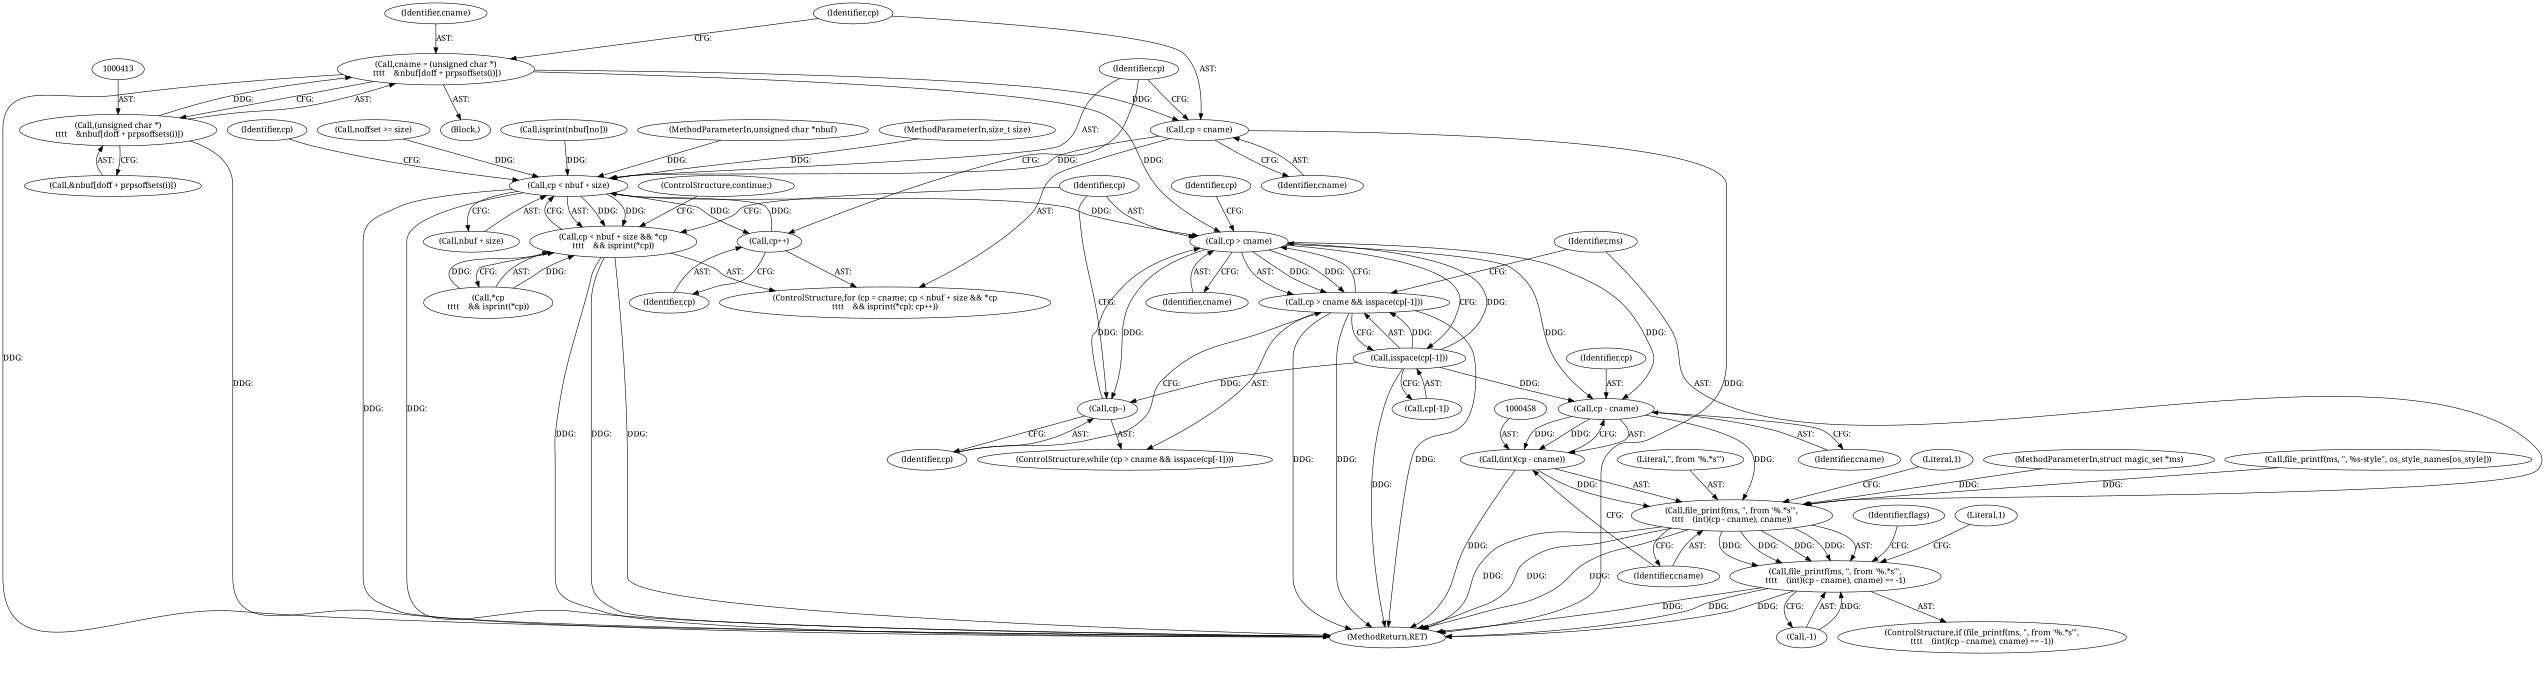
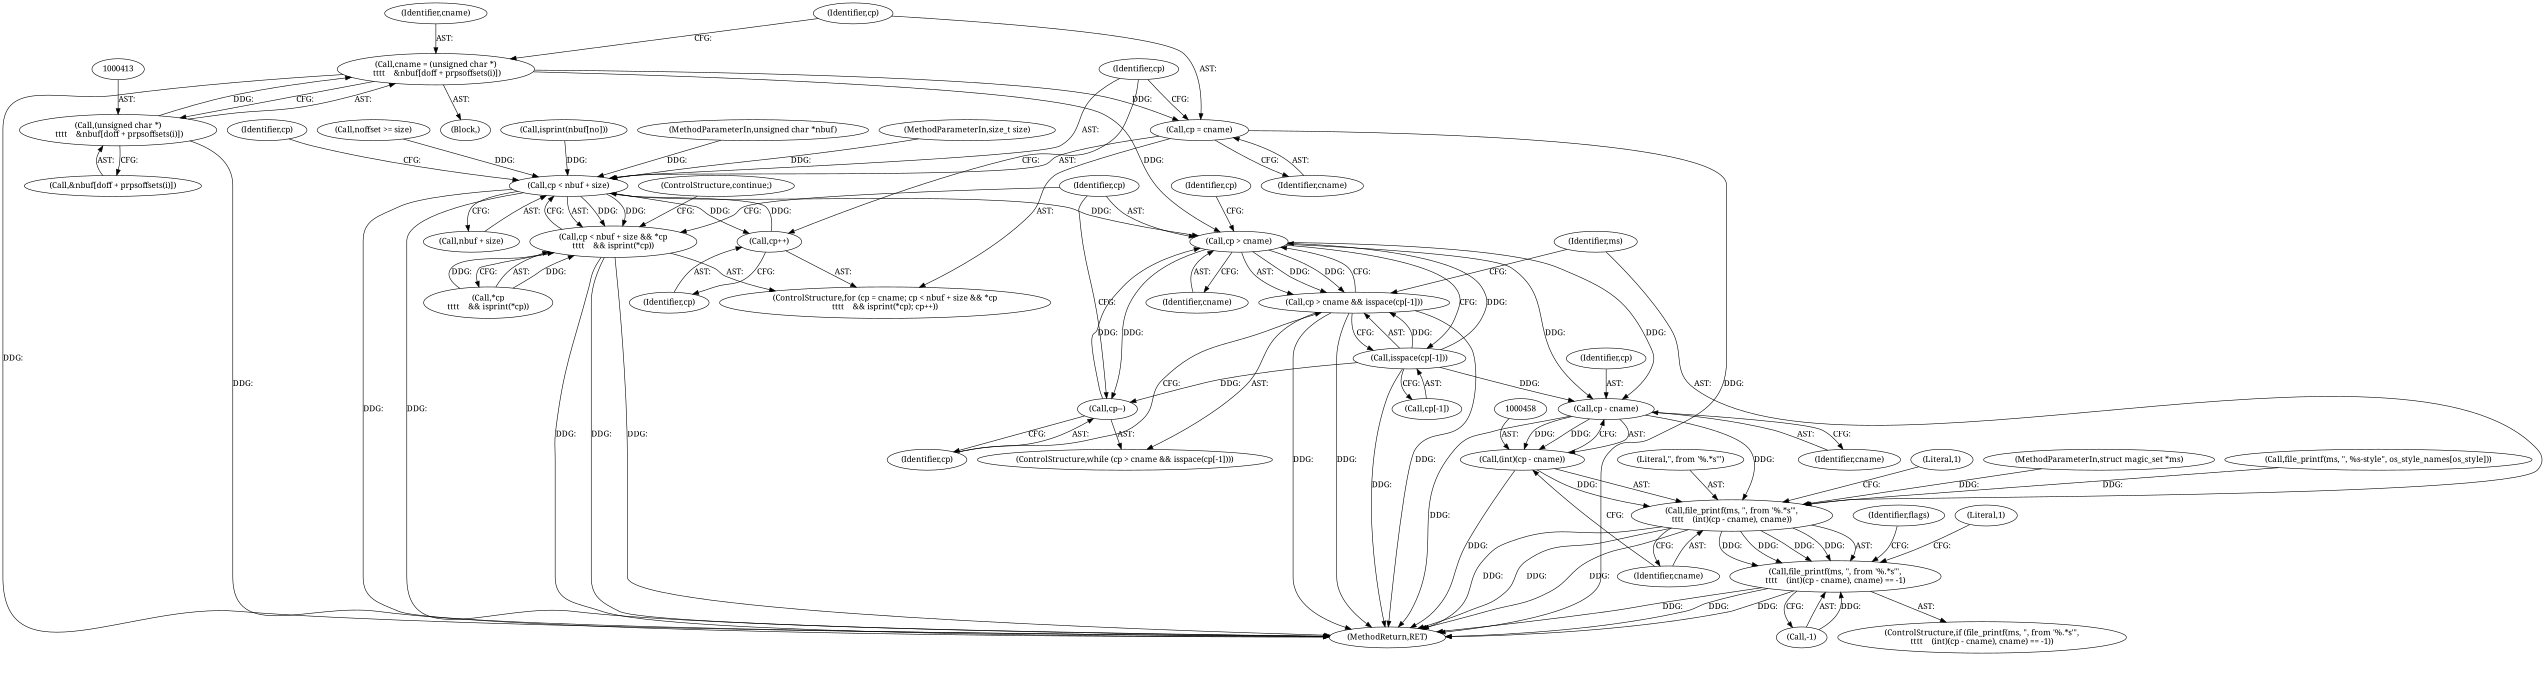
(1069, 161) -> (1069, 161)
none -> (1438, 476)
